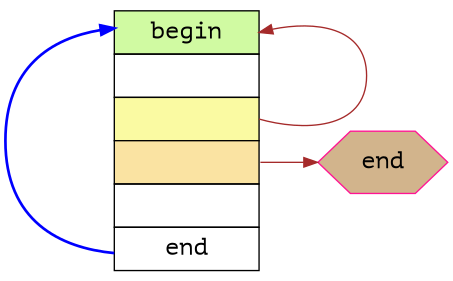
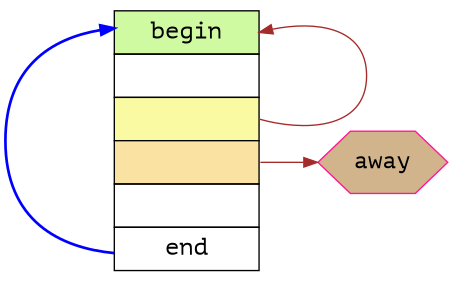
(383, 162) -> (383, 162)
